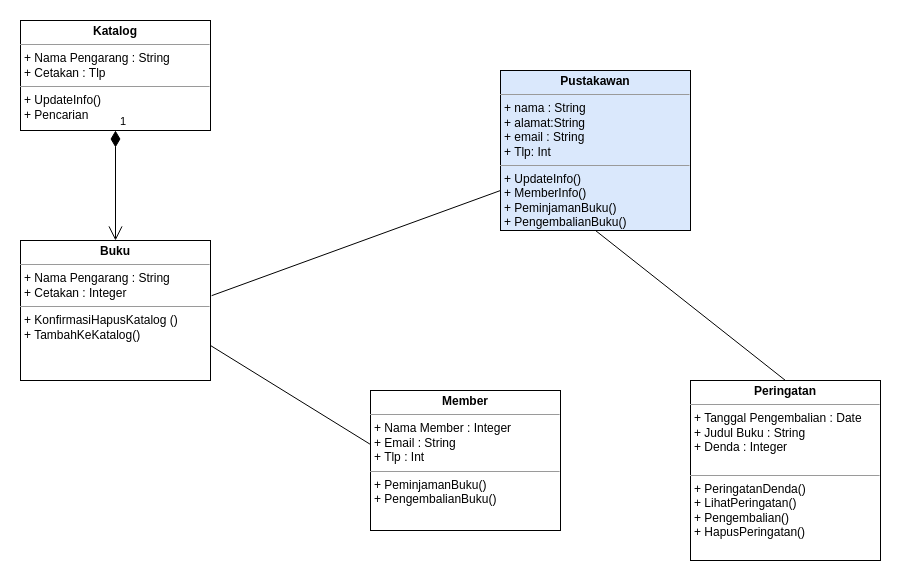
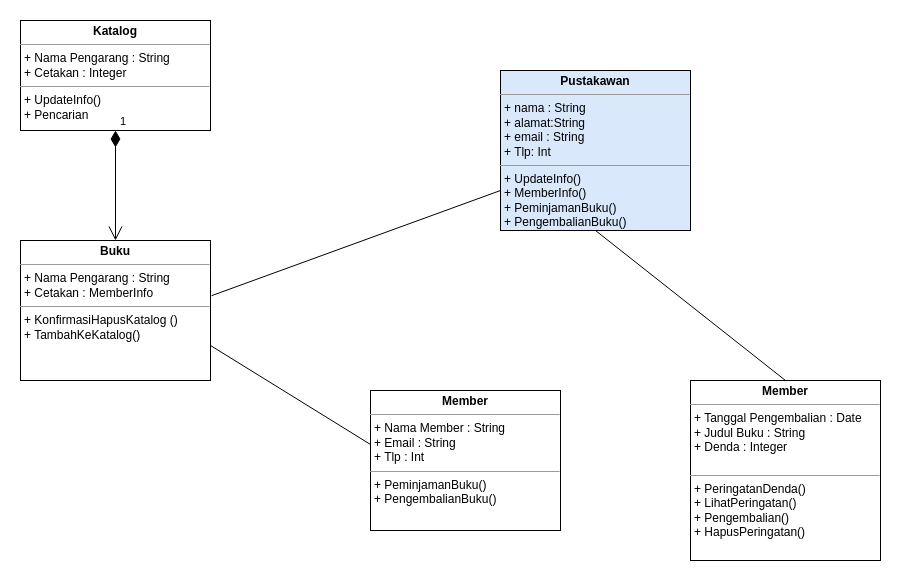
(95, 57) -> (95, 57)
(103, 277) -> (103, 277)
(440, 434) -> (435, 434)
(775, 438) -> (775, 438)
